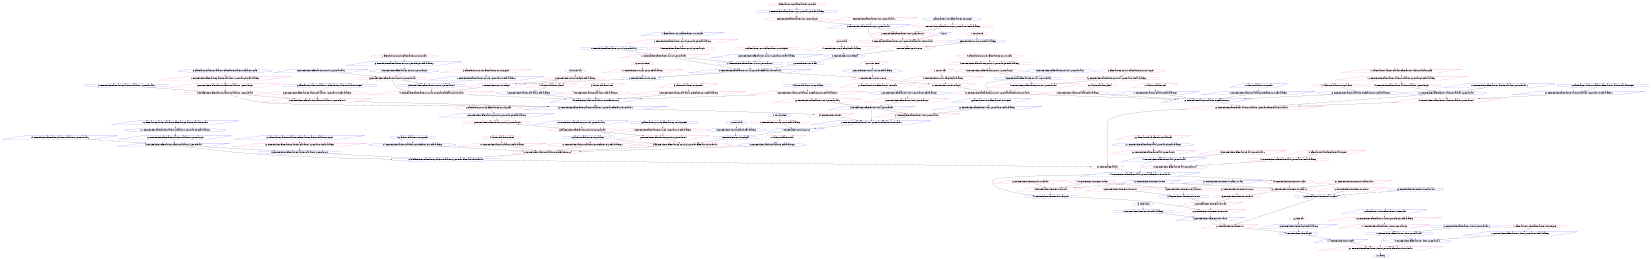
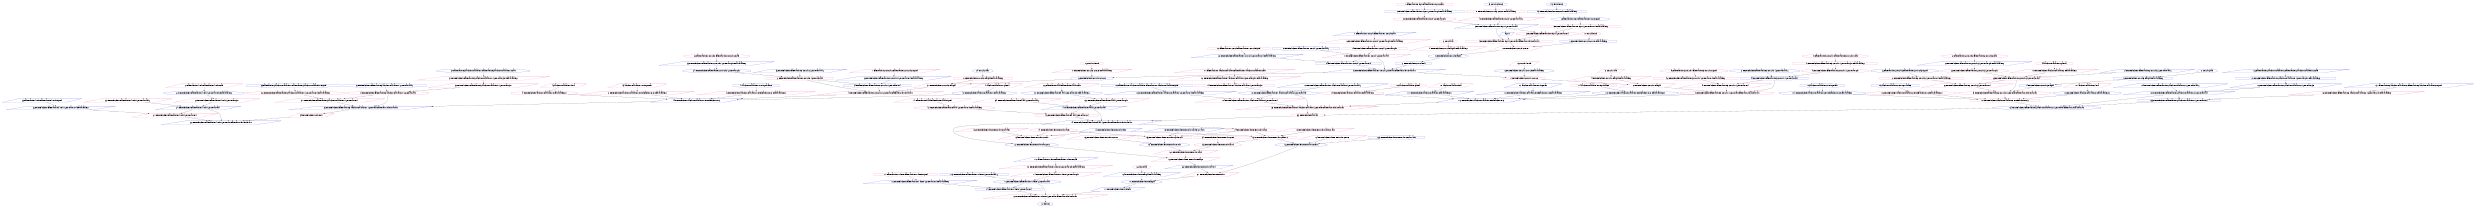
(796, 130) -> none
none -> (1210, 134)
(524, 149) -> (2036, 75)
(1210, 212) -> (1186, 160)
(1175, 215) -> none
